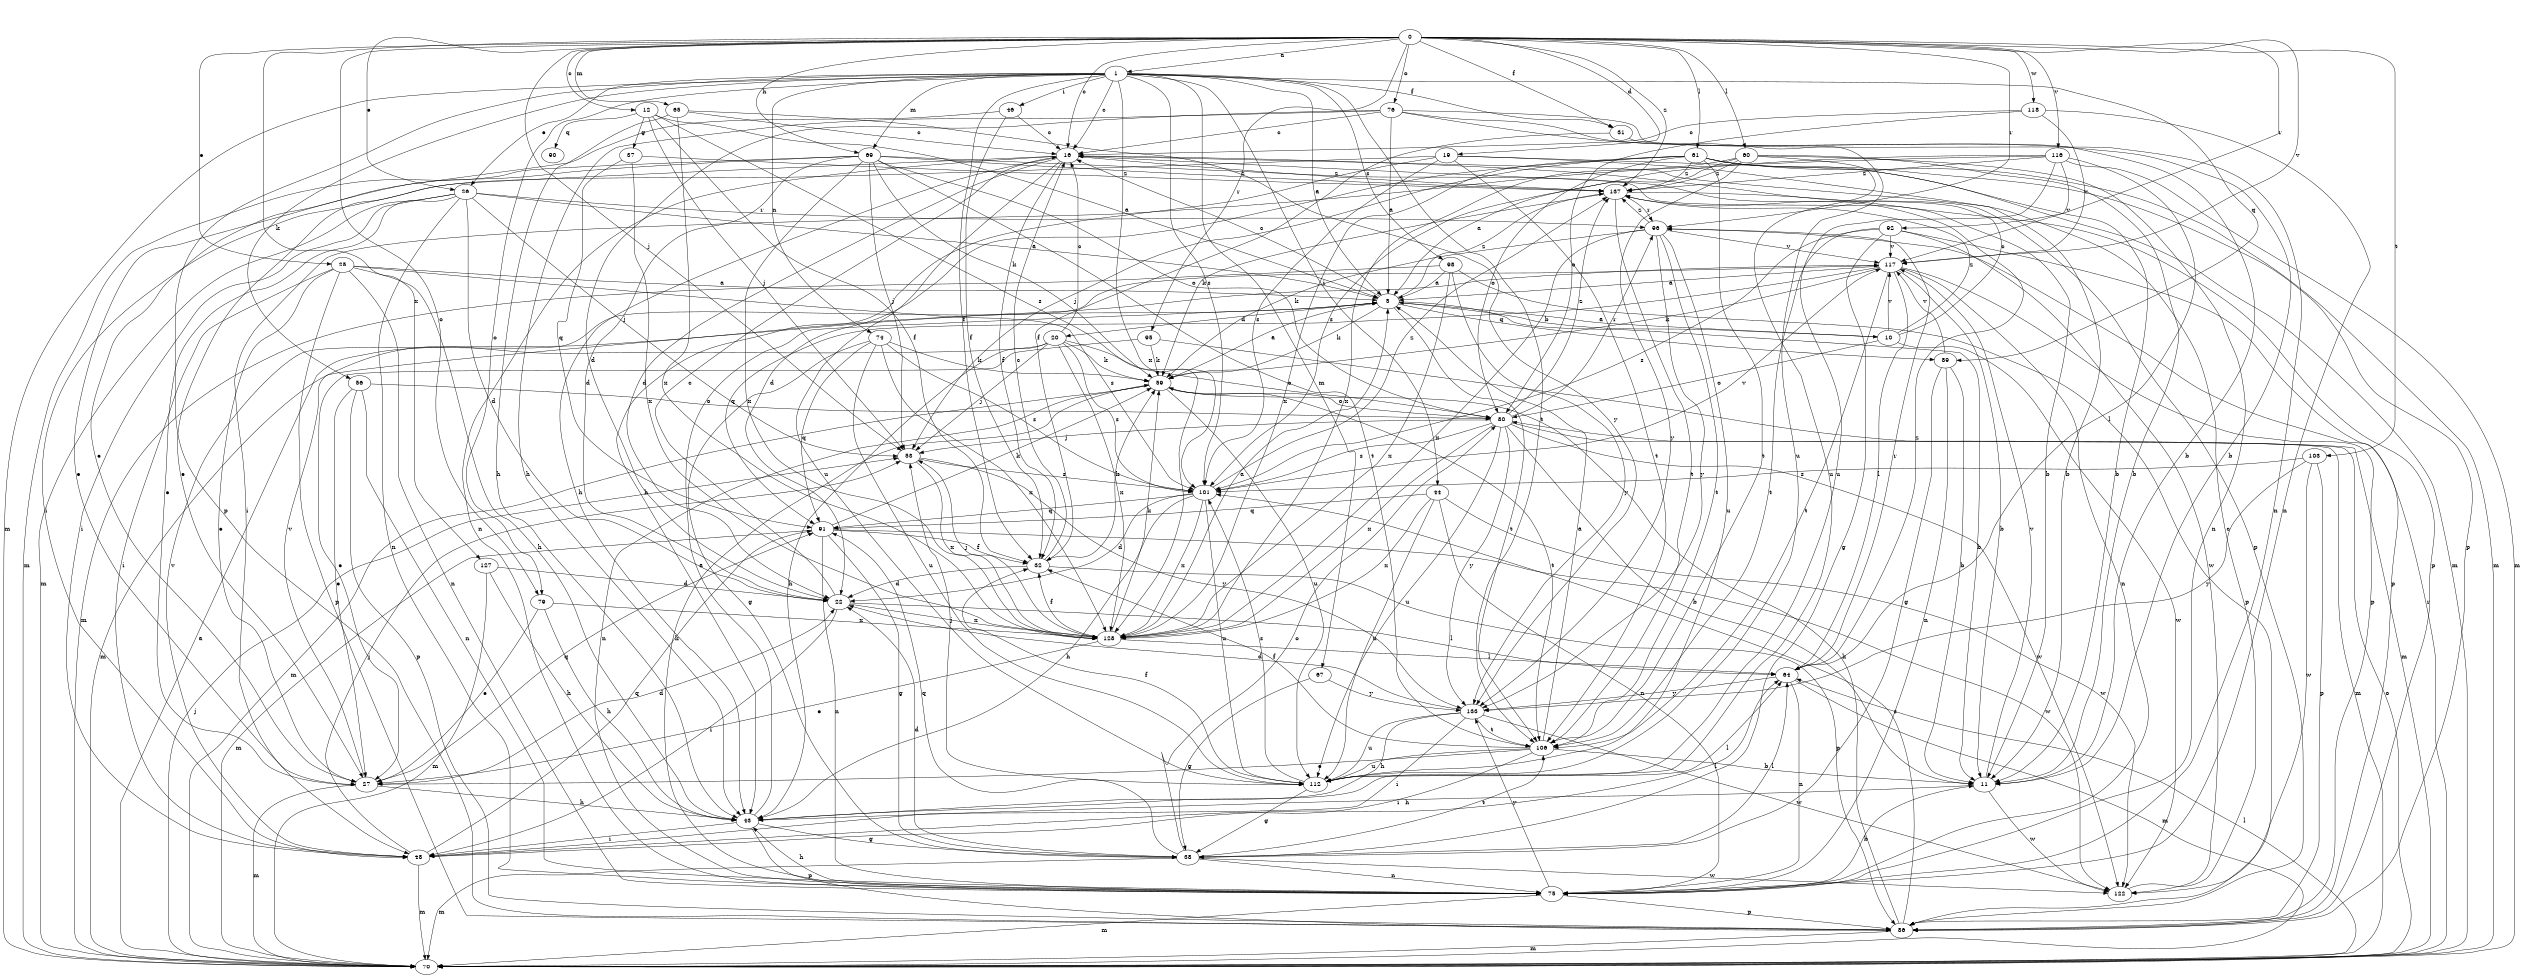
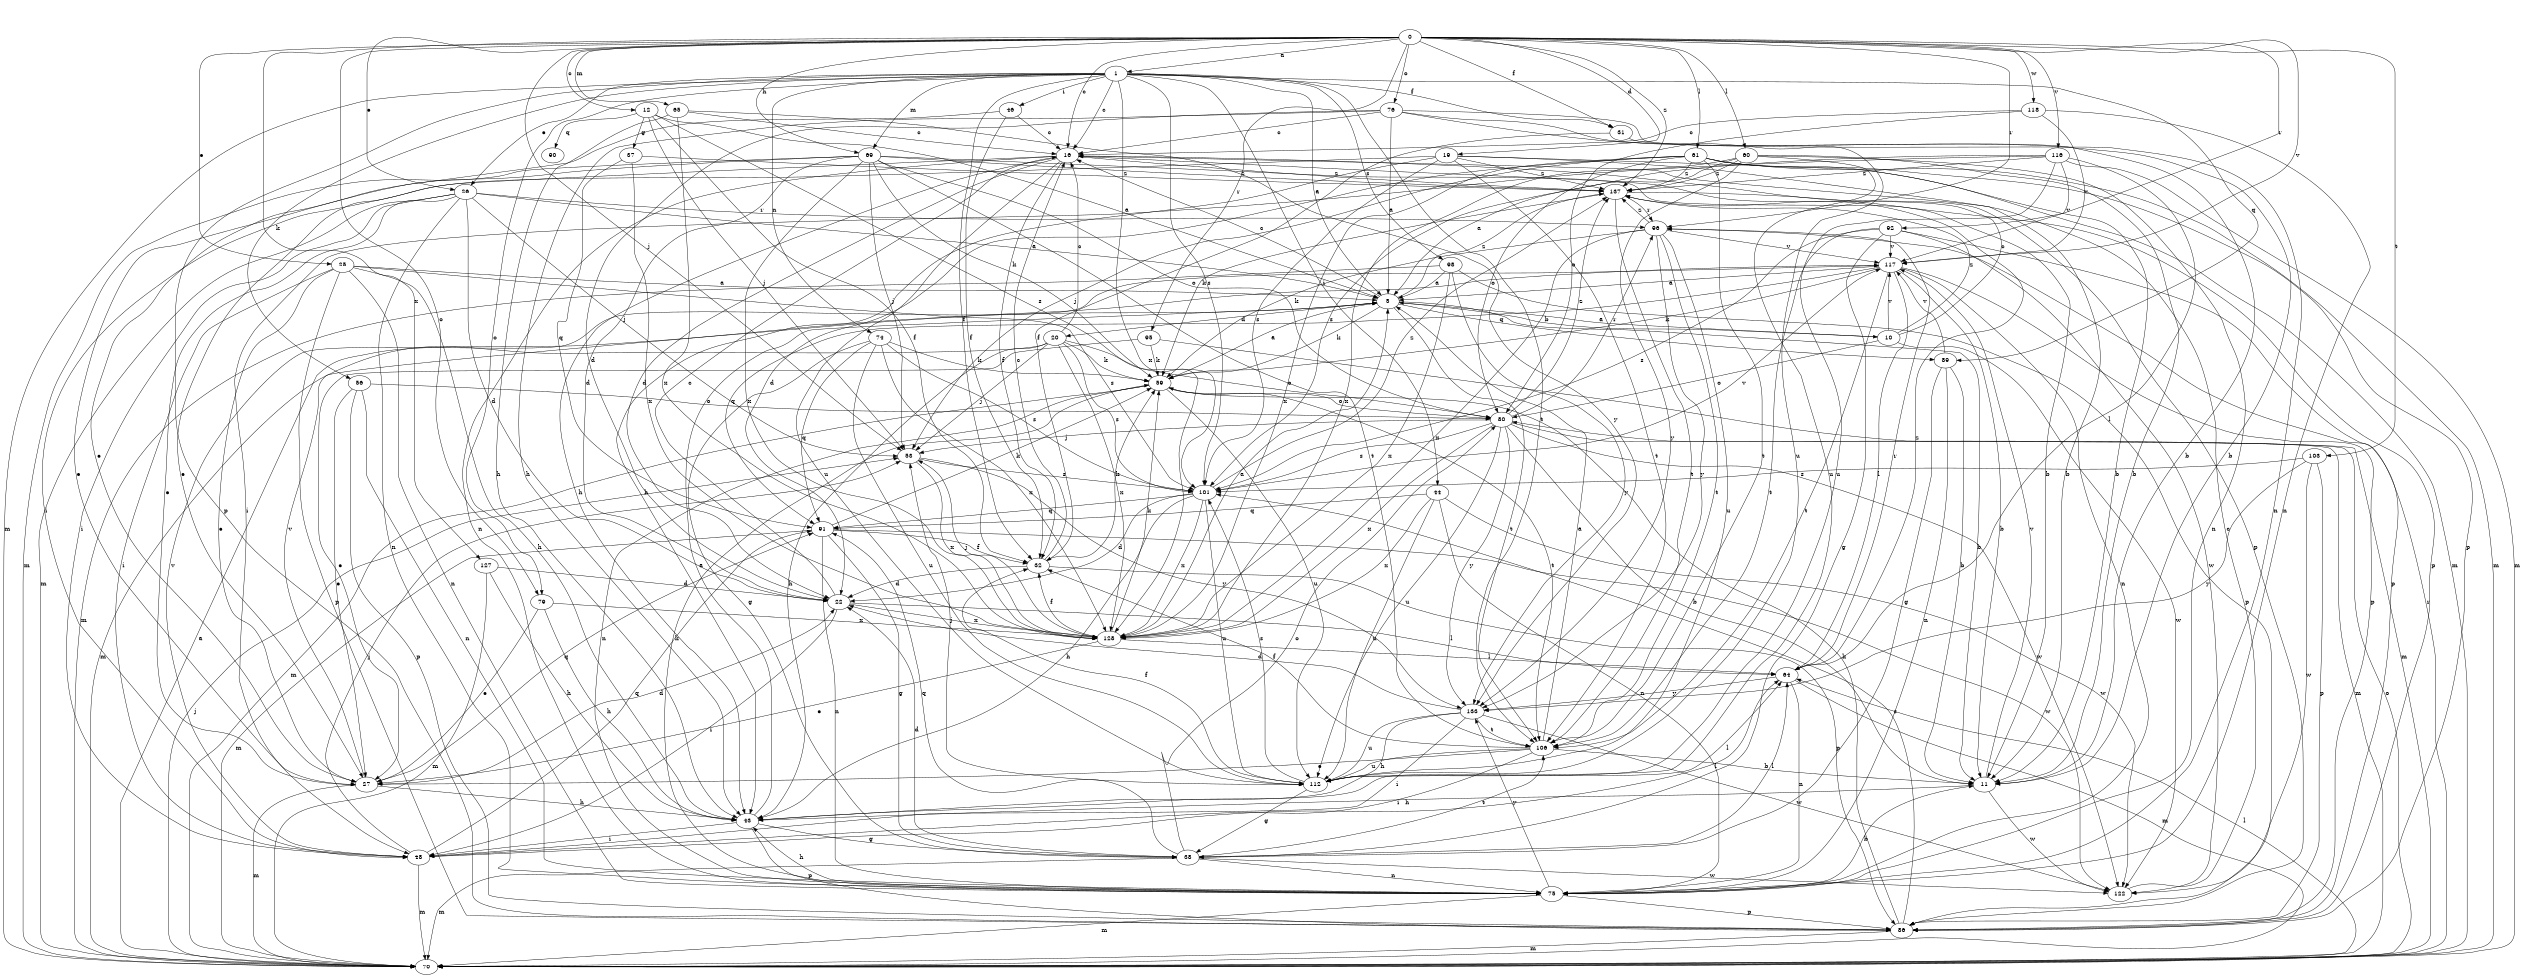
none -> (1529, 173)
(1320, 675) -> none
